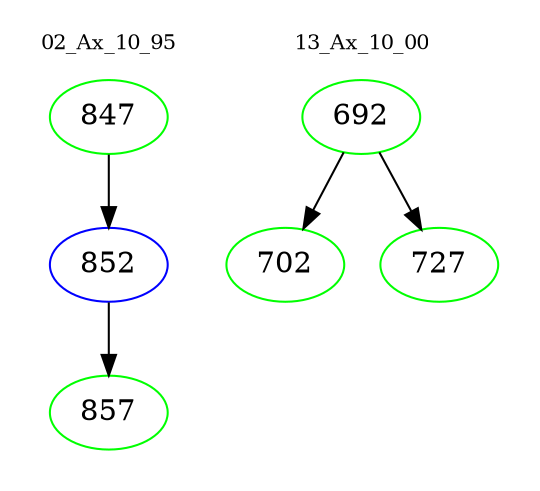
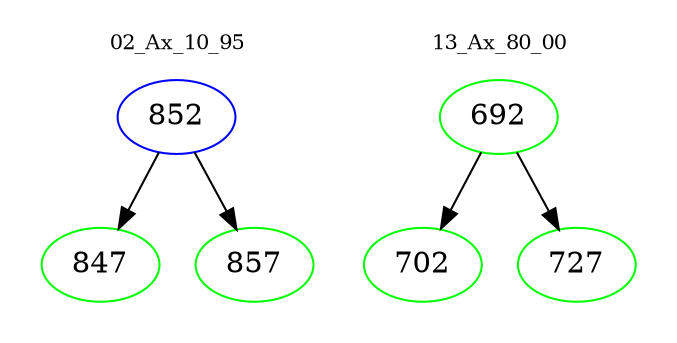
(362, 44) -> (500, 44)
(109, 181) -> (144, 181)
